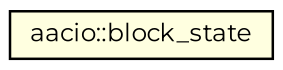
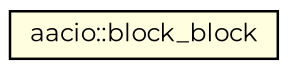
(141, 35) -> (144, 35)
